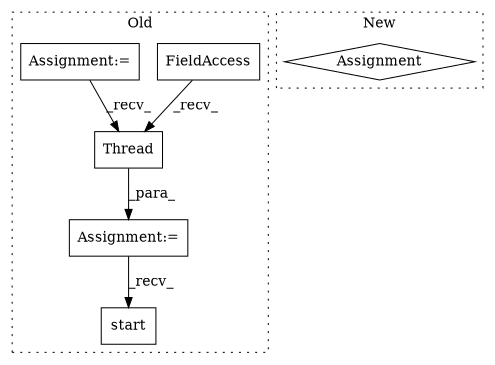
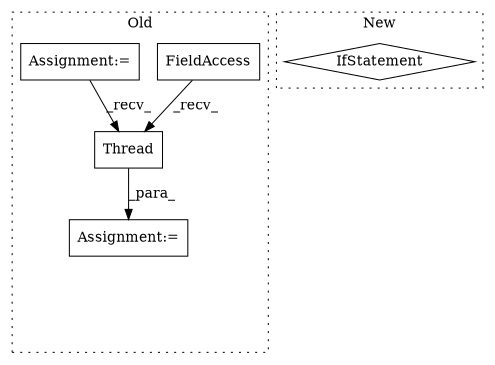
(380, 62) -> (380, 62)
(129, 326) -> none
